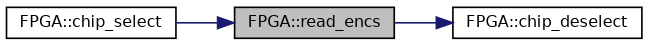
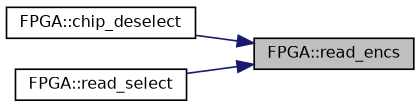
(91, 23) -> (101, 85)
(415, 23) -> (217, 38)
